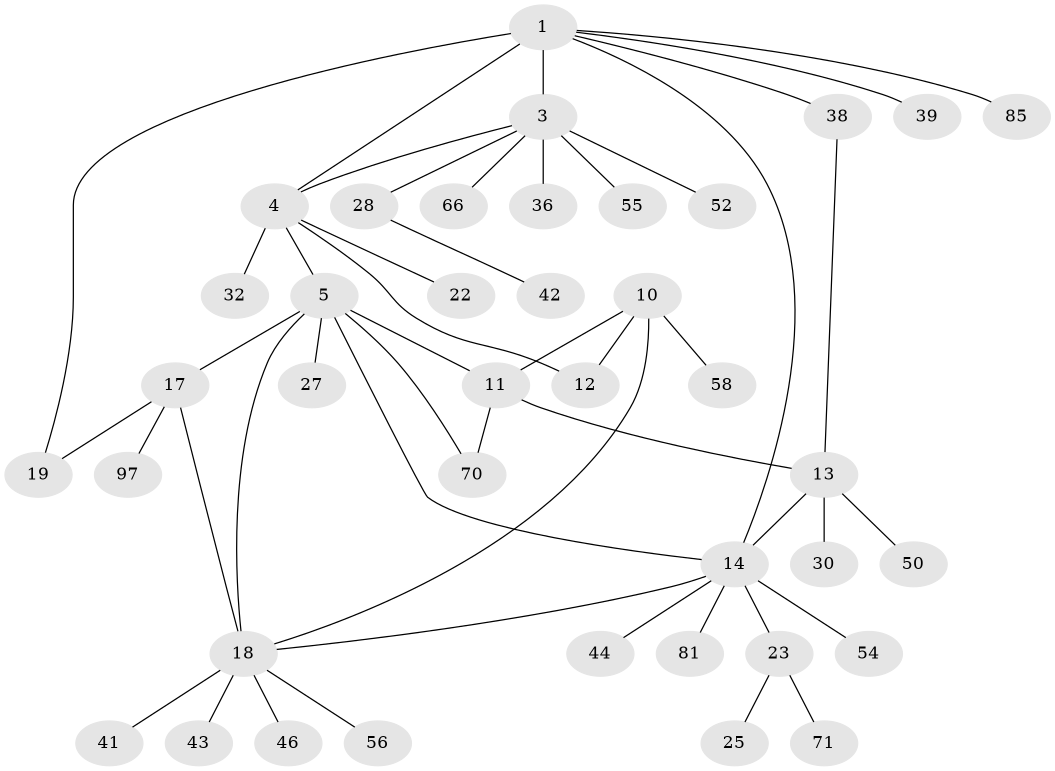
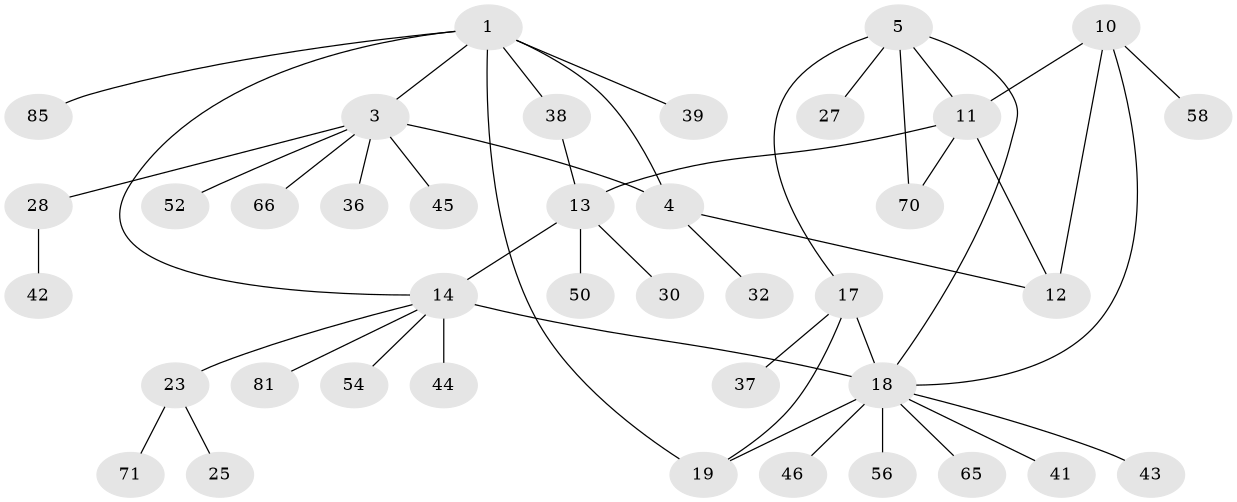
(633, 206) -> (444, 206)
none -> (1012, 206)
(300, 251) -> none
(461, 296) -> none
none -> (793, 430)
(128, 475) -> (746, 385)
none -> (972, 475)
(464, 514) -> none
